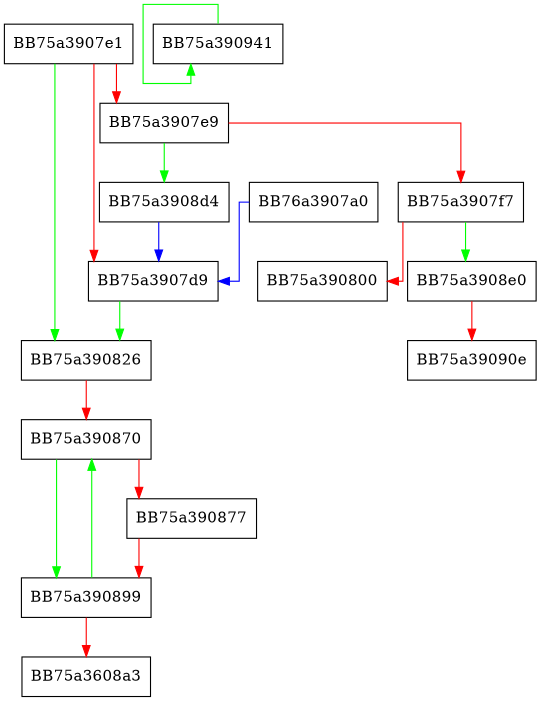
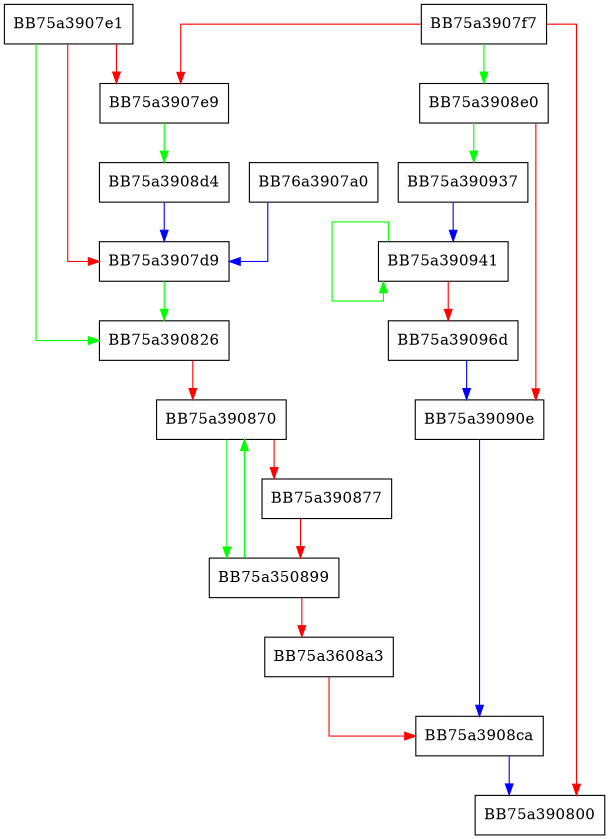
(369, 123) -> (277, 24)
none -> (463, 182)
none -> (453, 341)
(86, 598) -> (274, 578)
none -> (480, 736)
